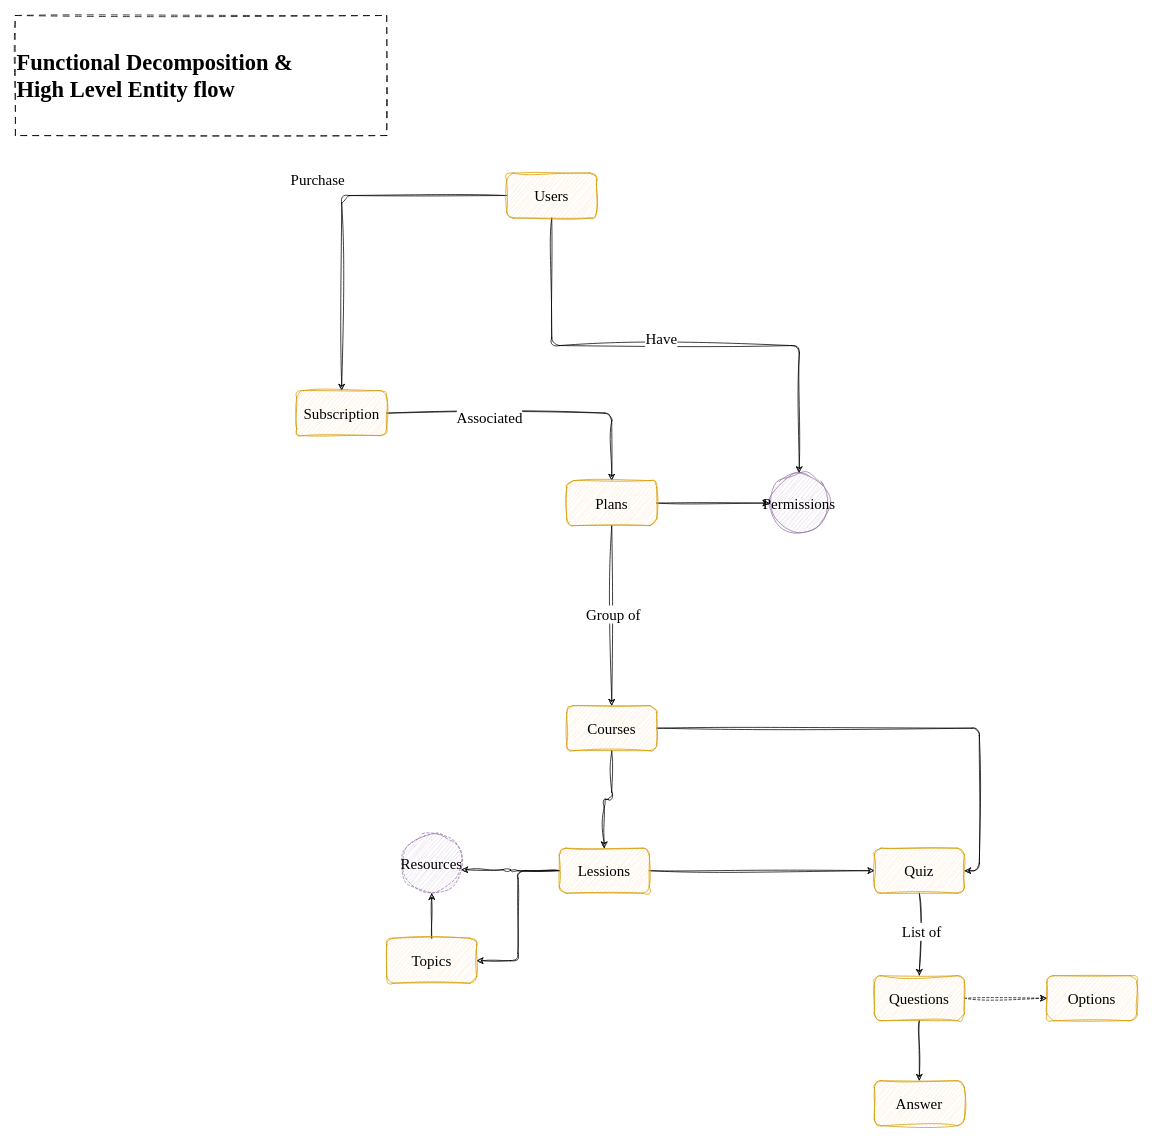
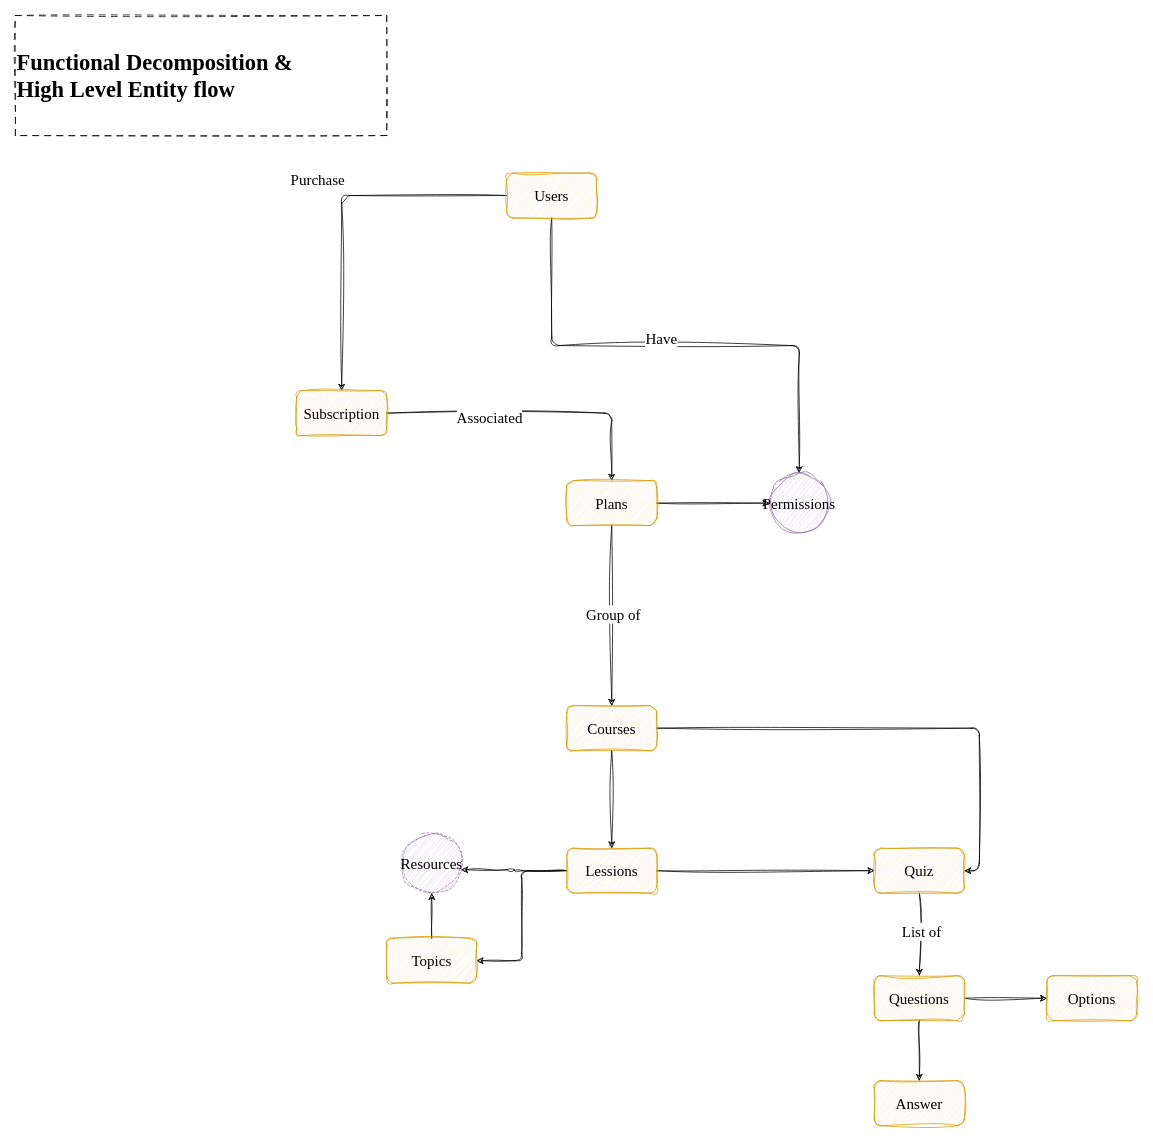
(604, 870) -> (612, 870)
(1003, 998) -> (1003, 998)
